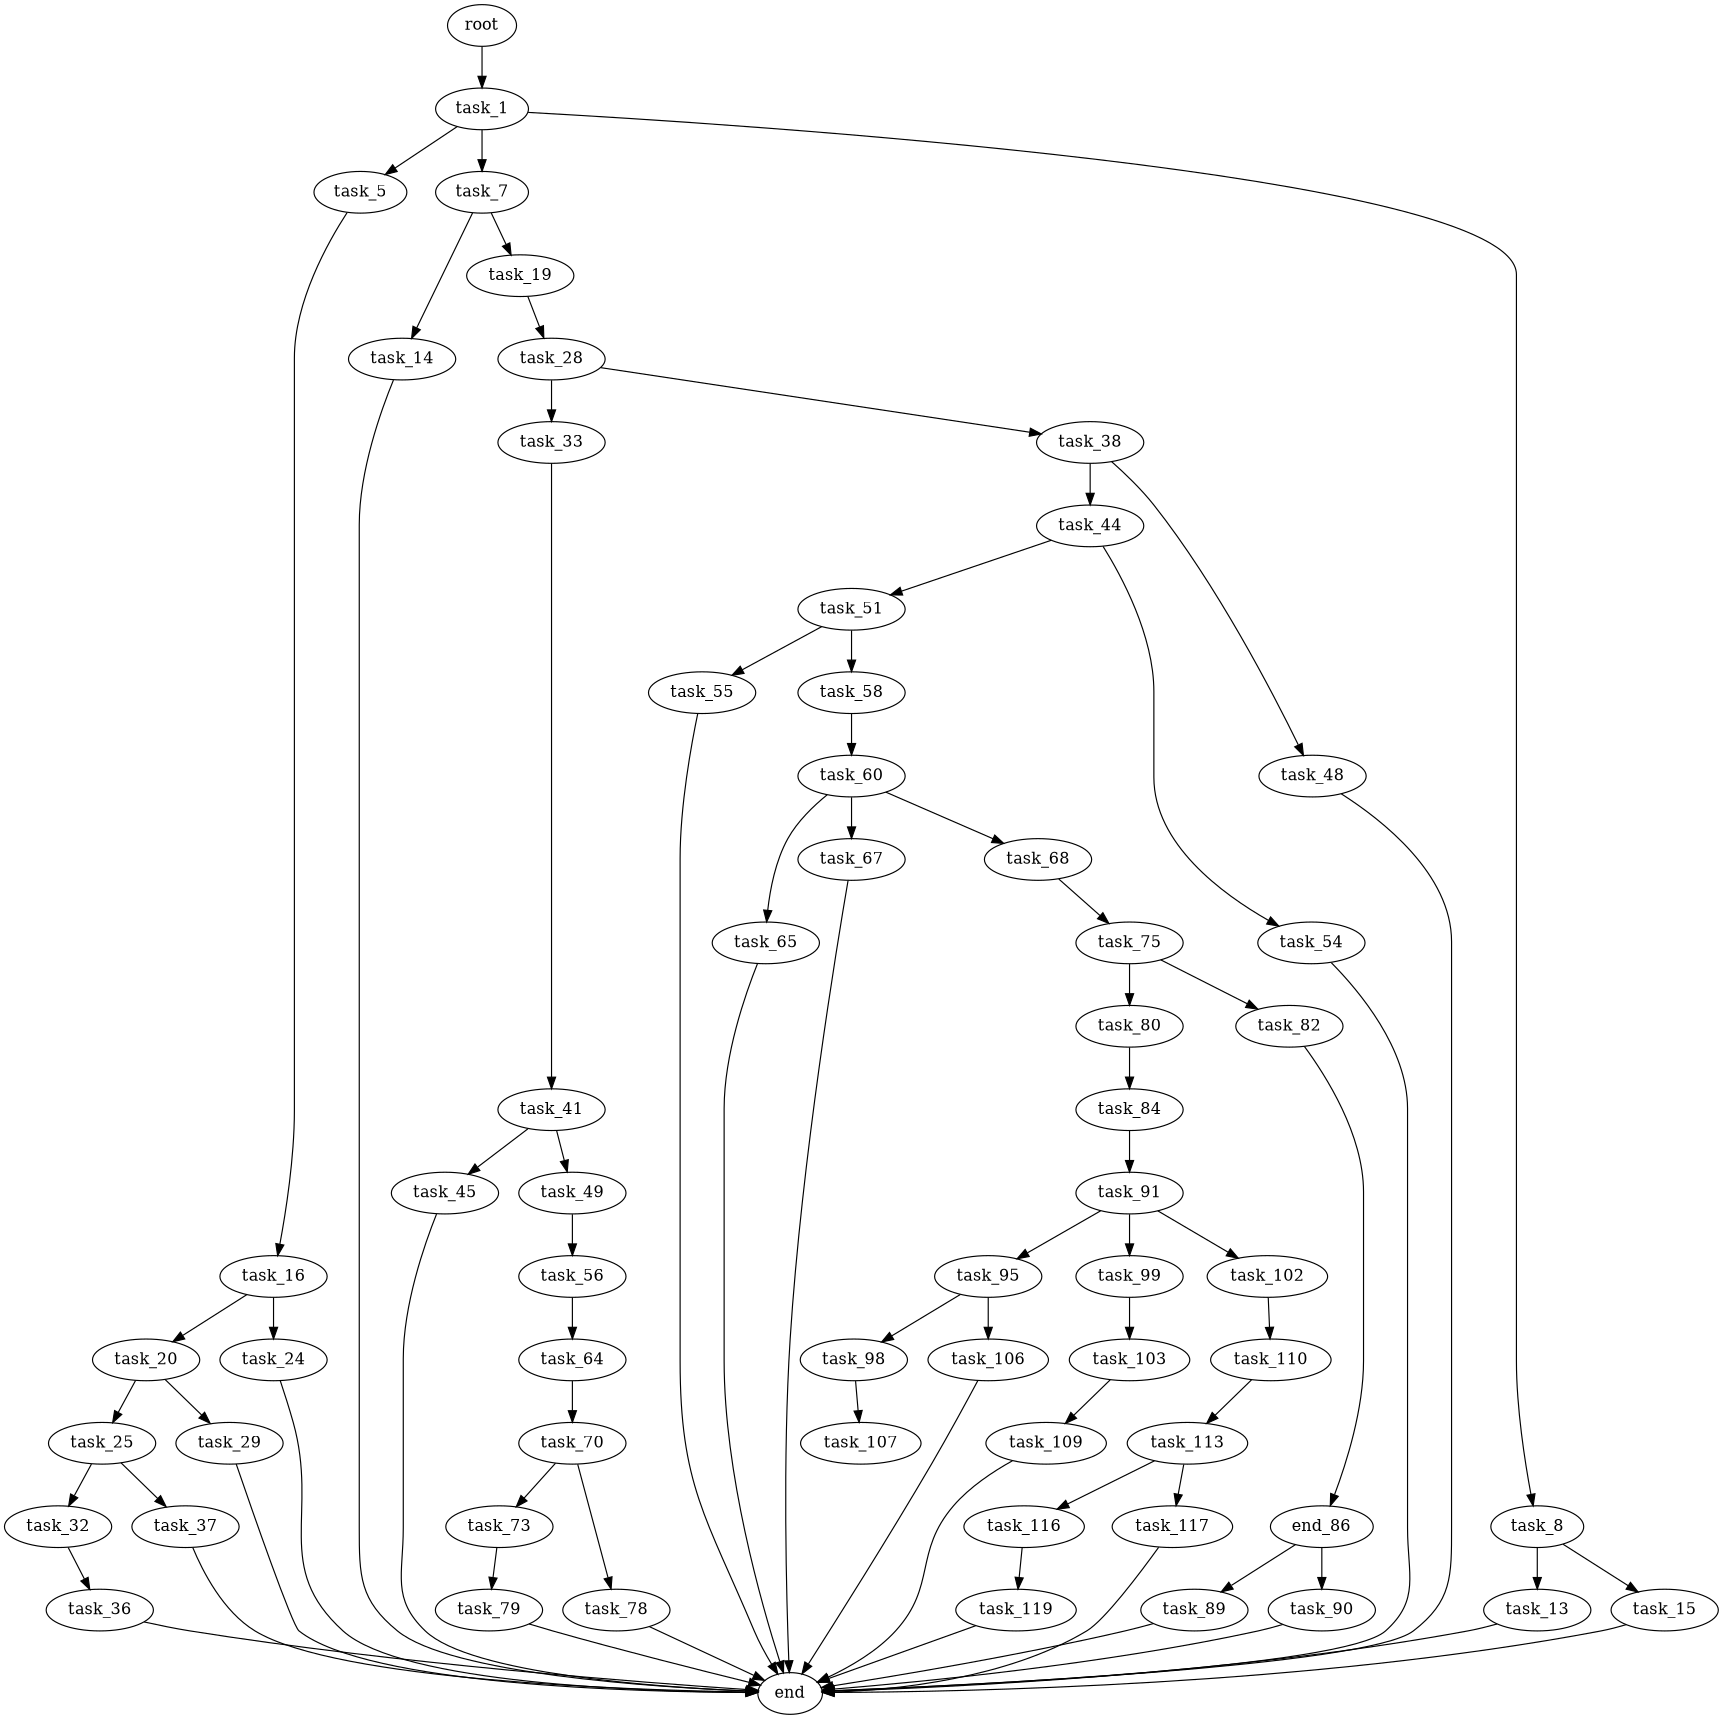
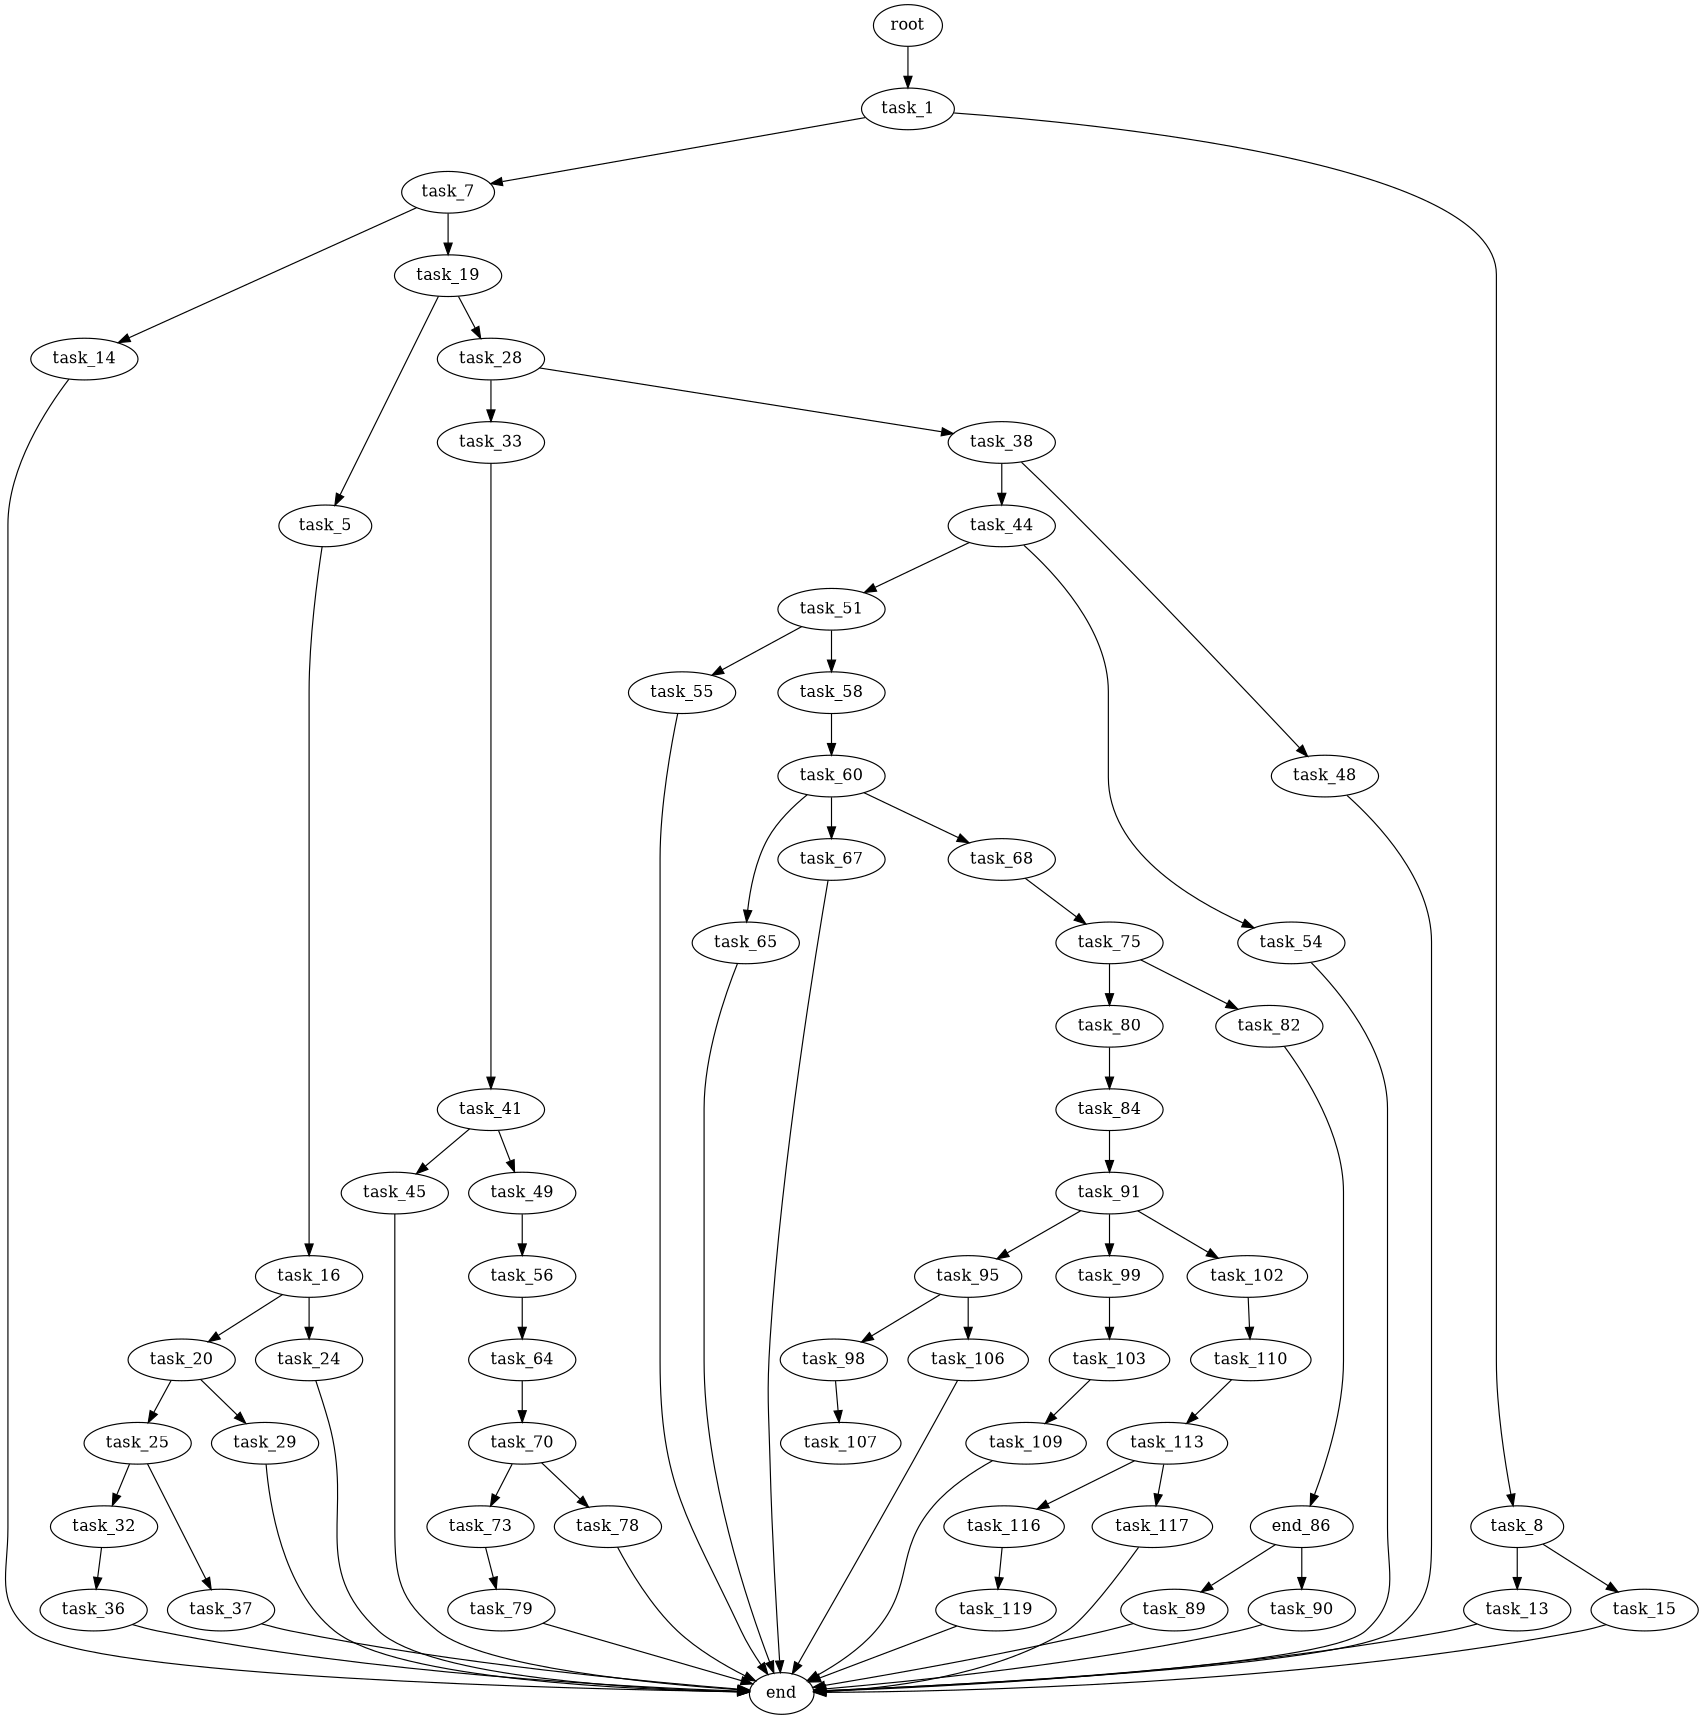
(426, 147) -> (389, 396)
